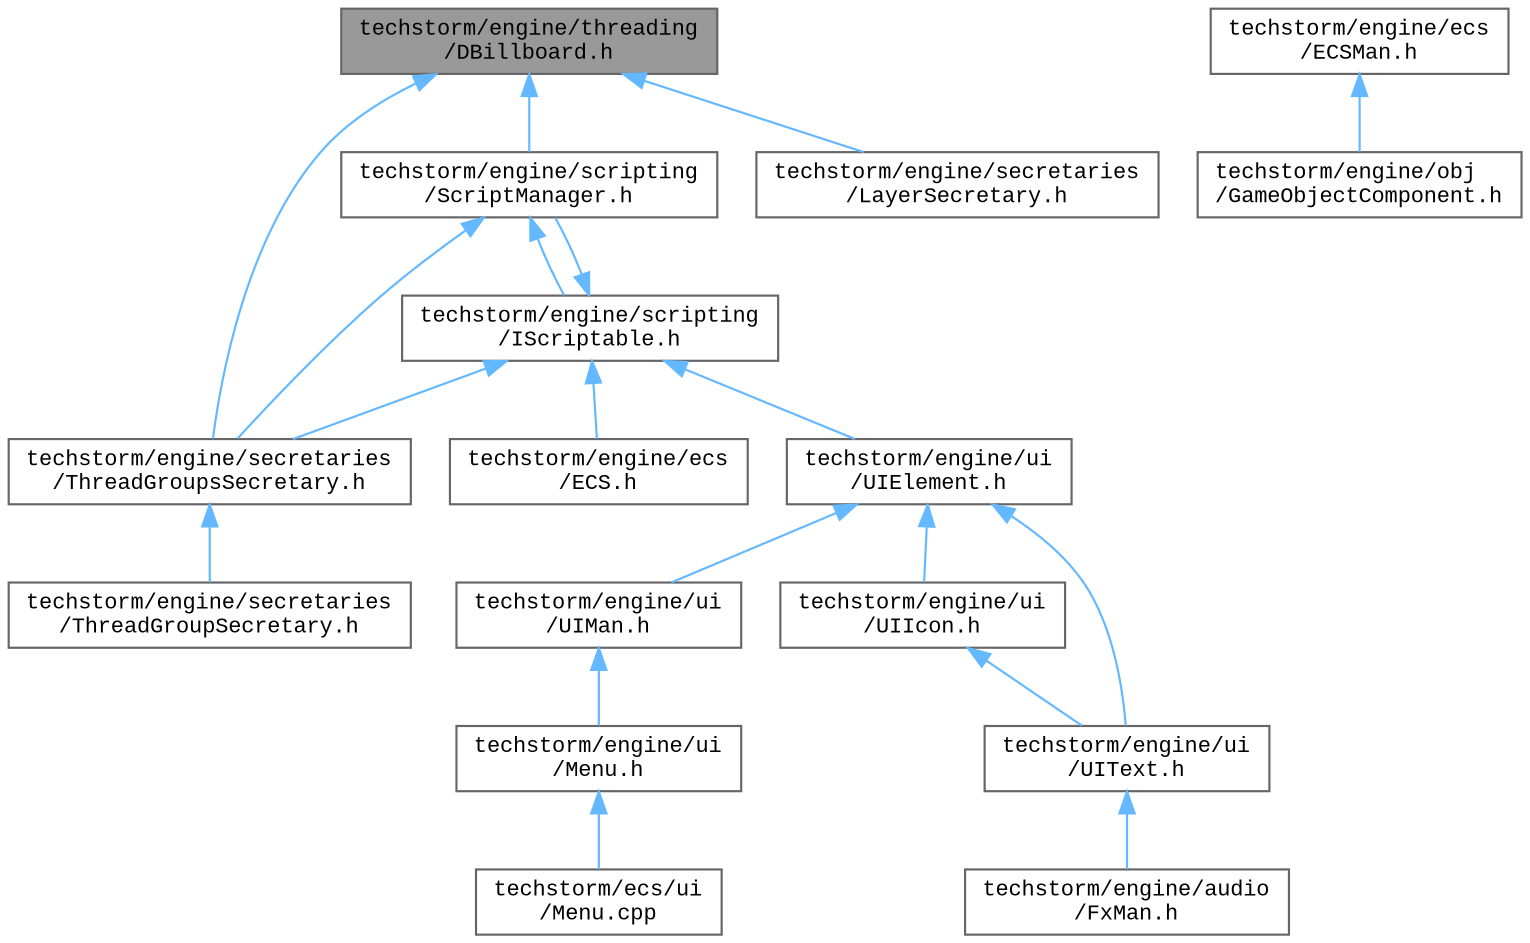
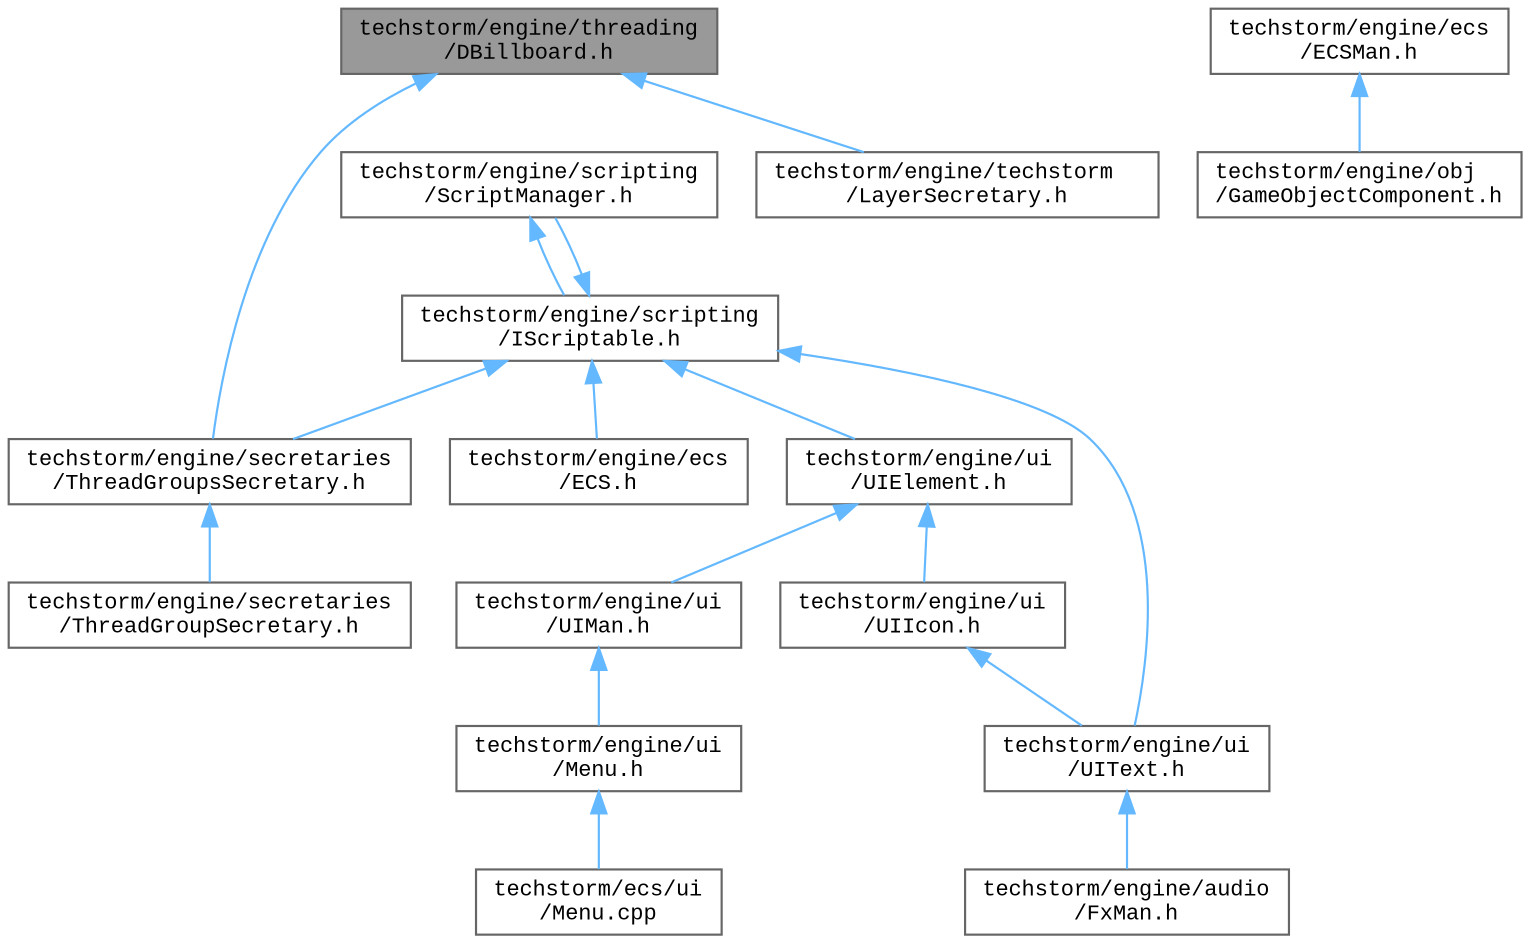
(529, 124) -> none
(957, 185) -> (957, 185)
(346, 328) -> none
(1096, 605) -> (1089, 438)
